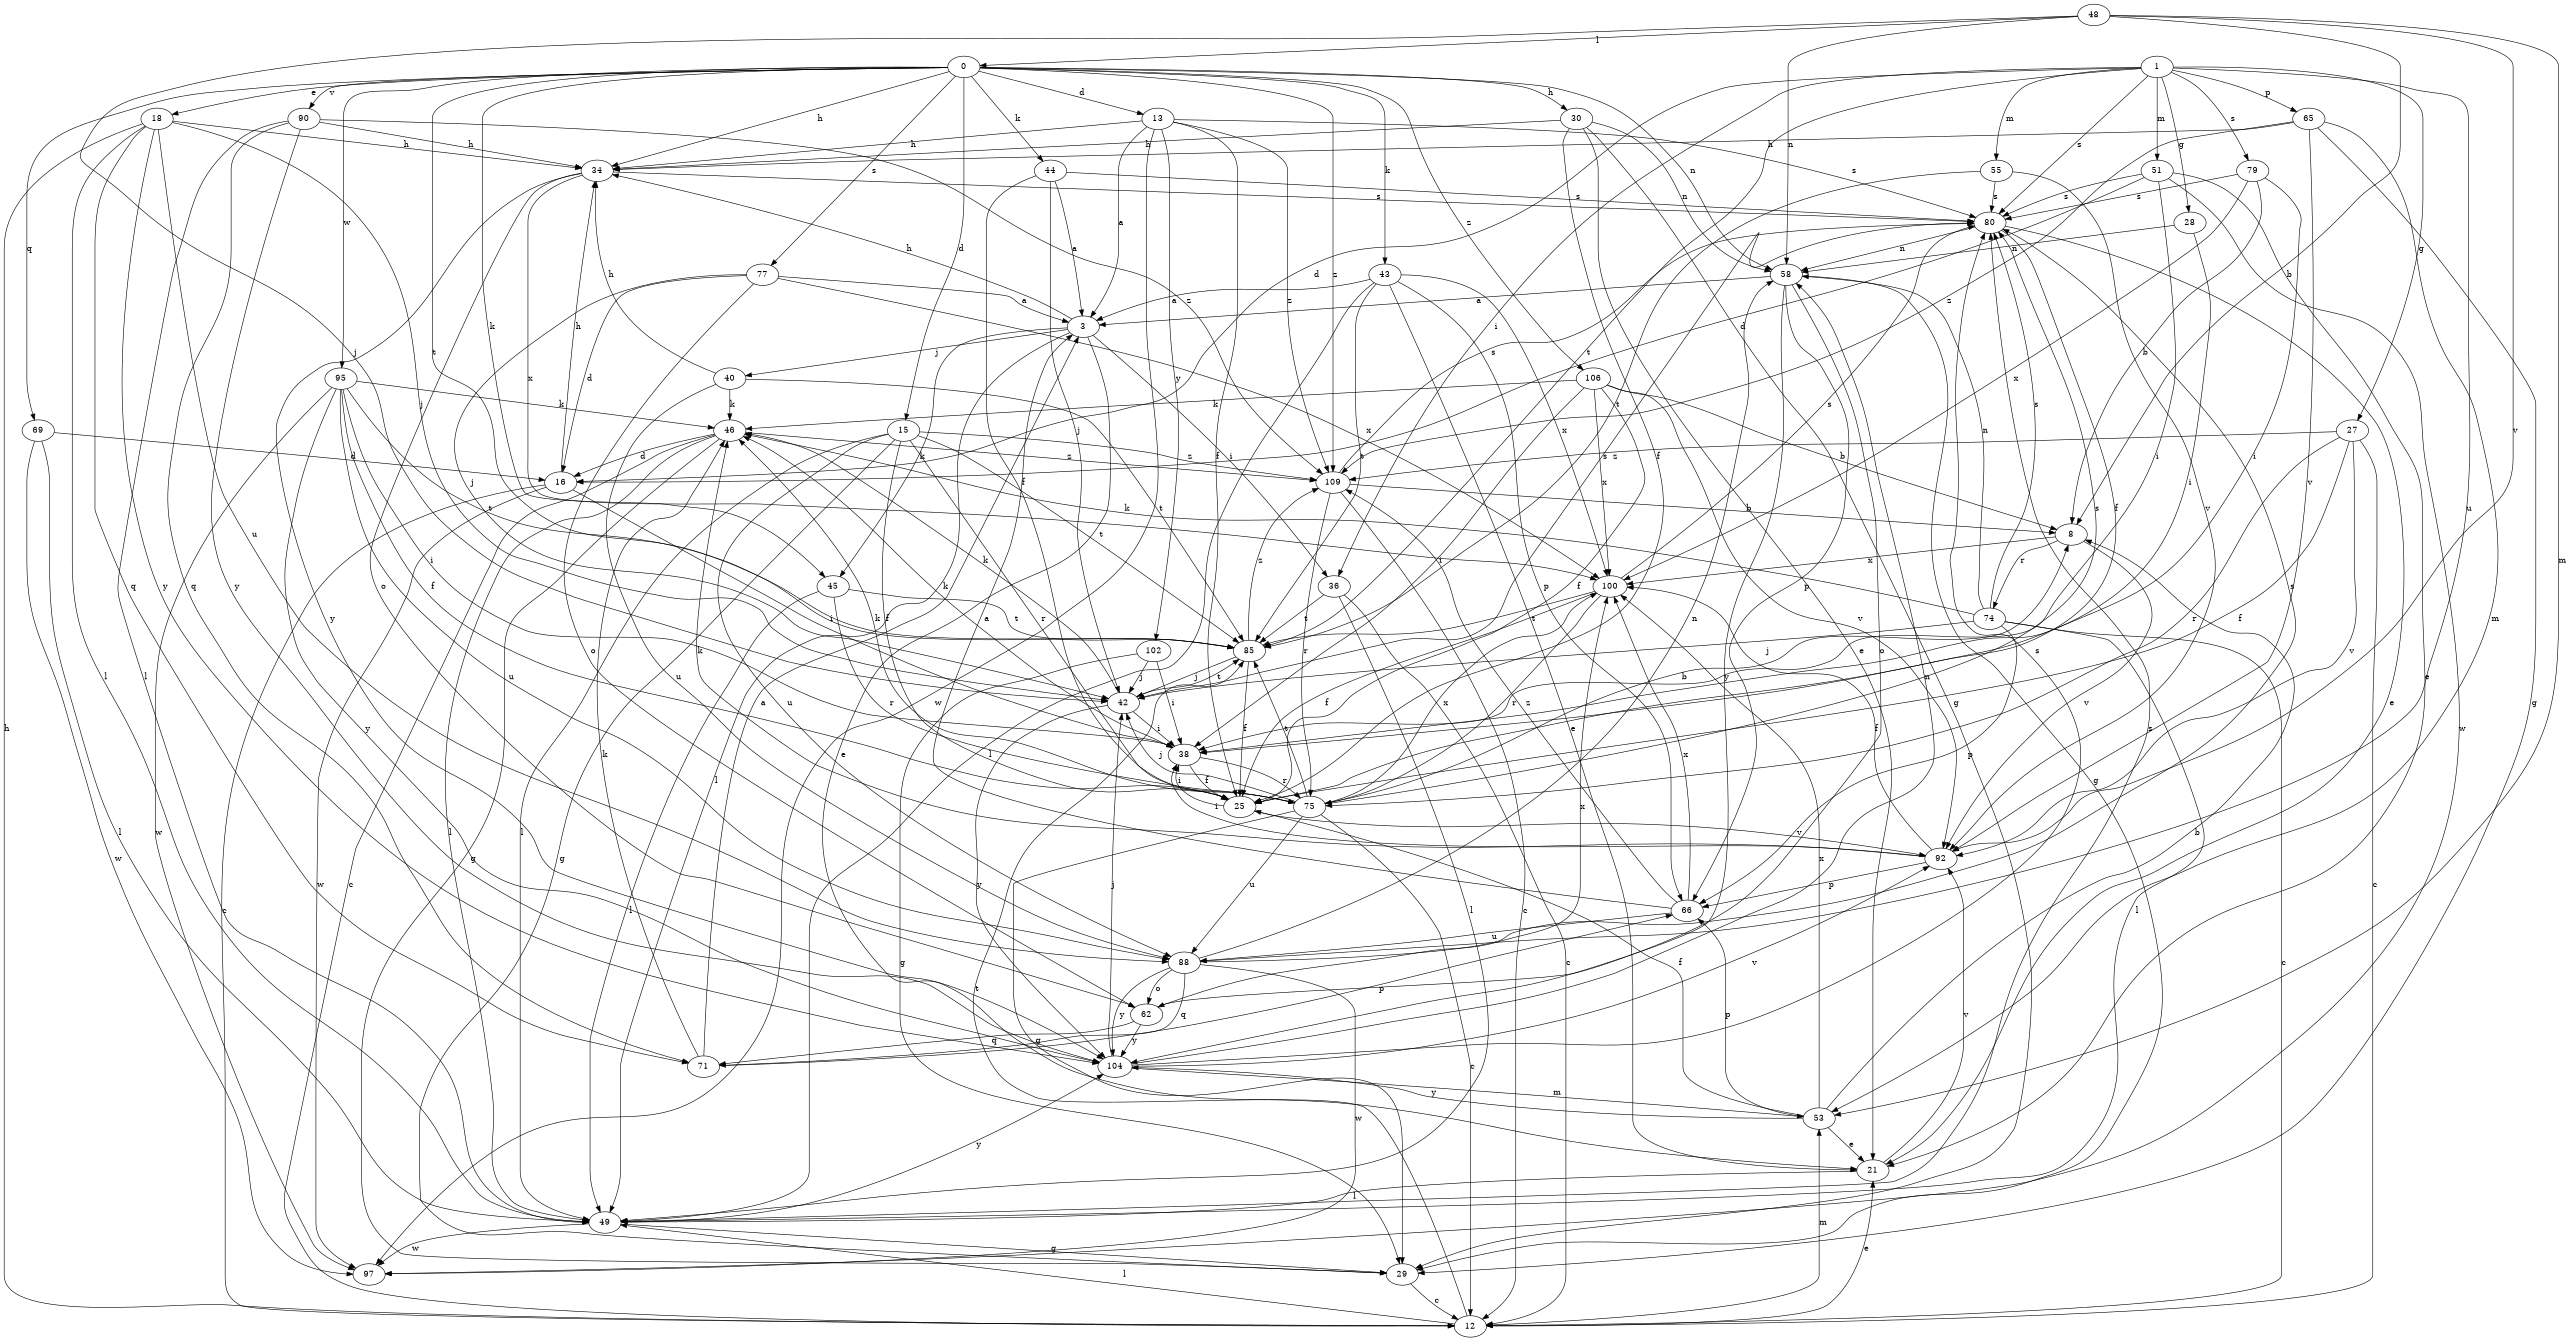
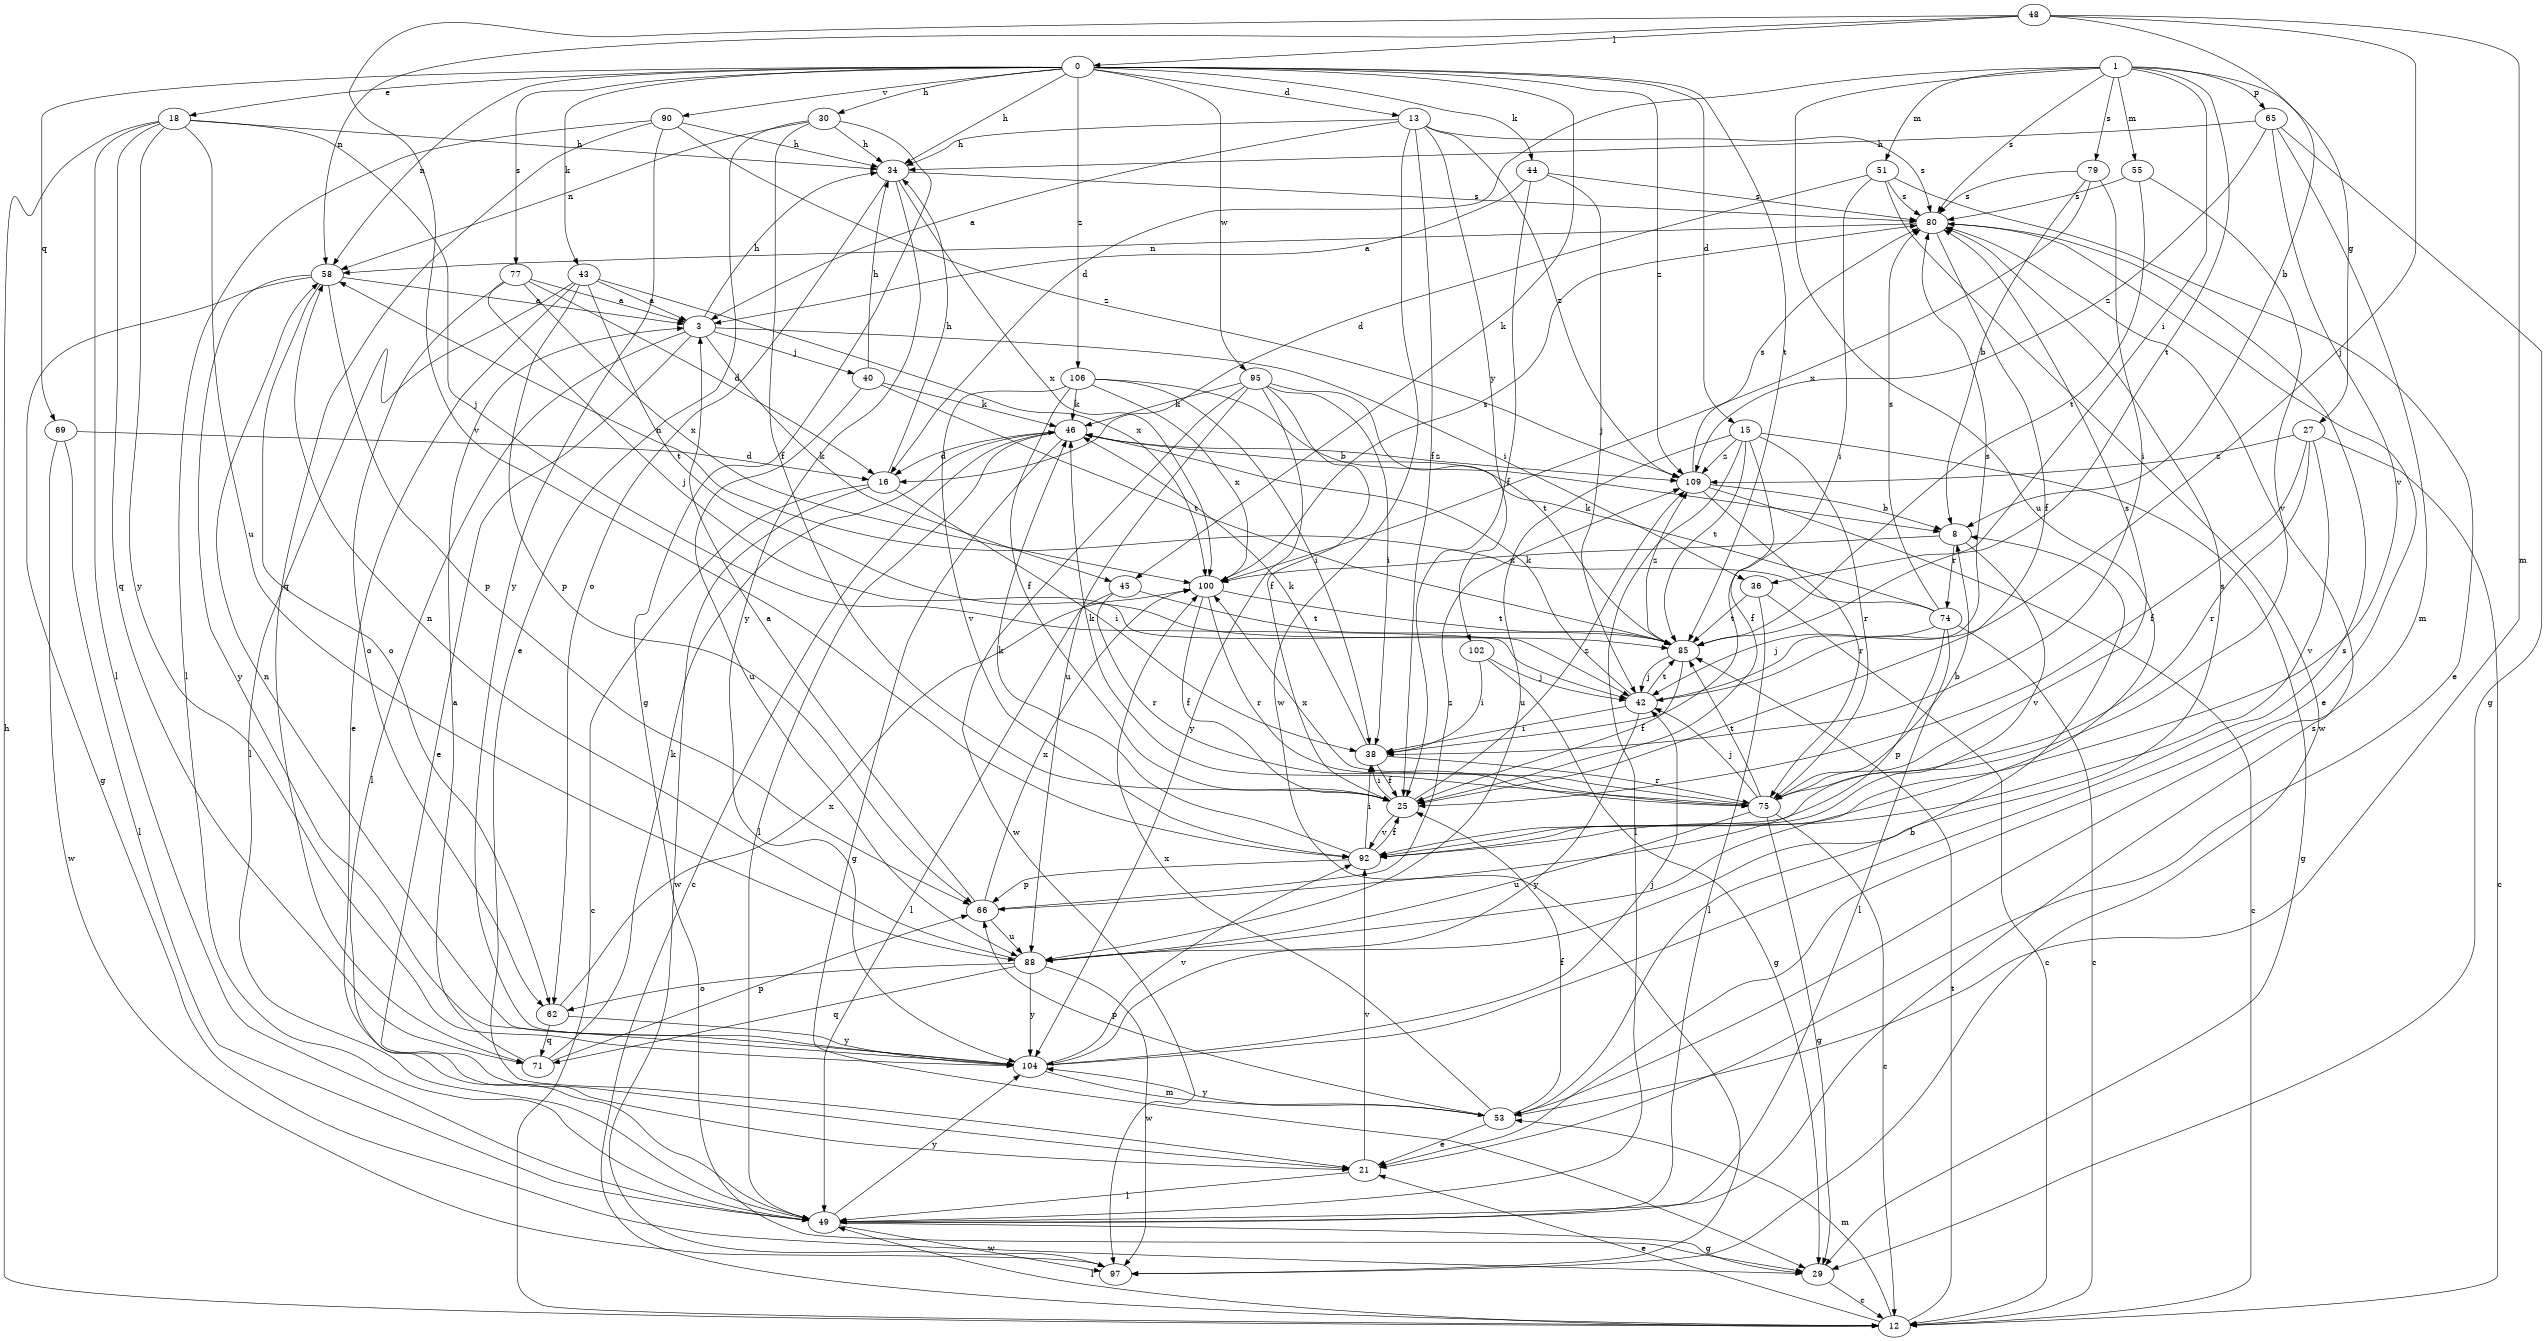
(2190, 223) -> none
none -> (1562, 674)
(1823, 674) -> (1387, 838)
